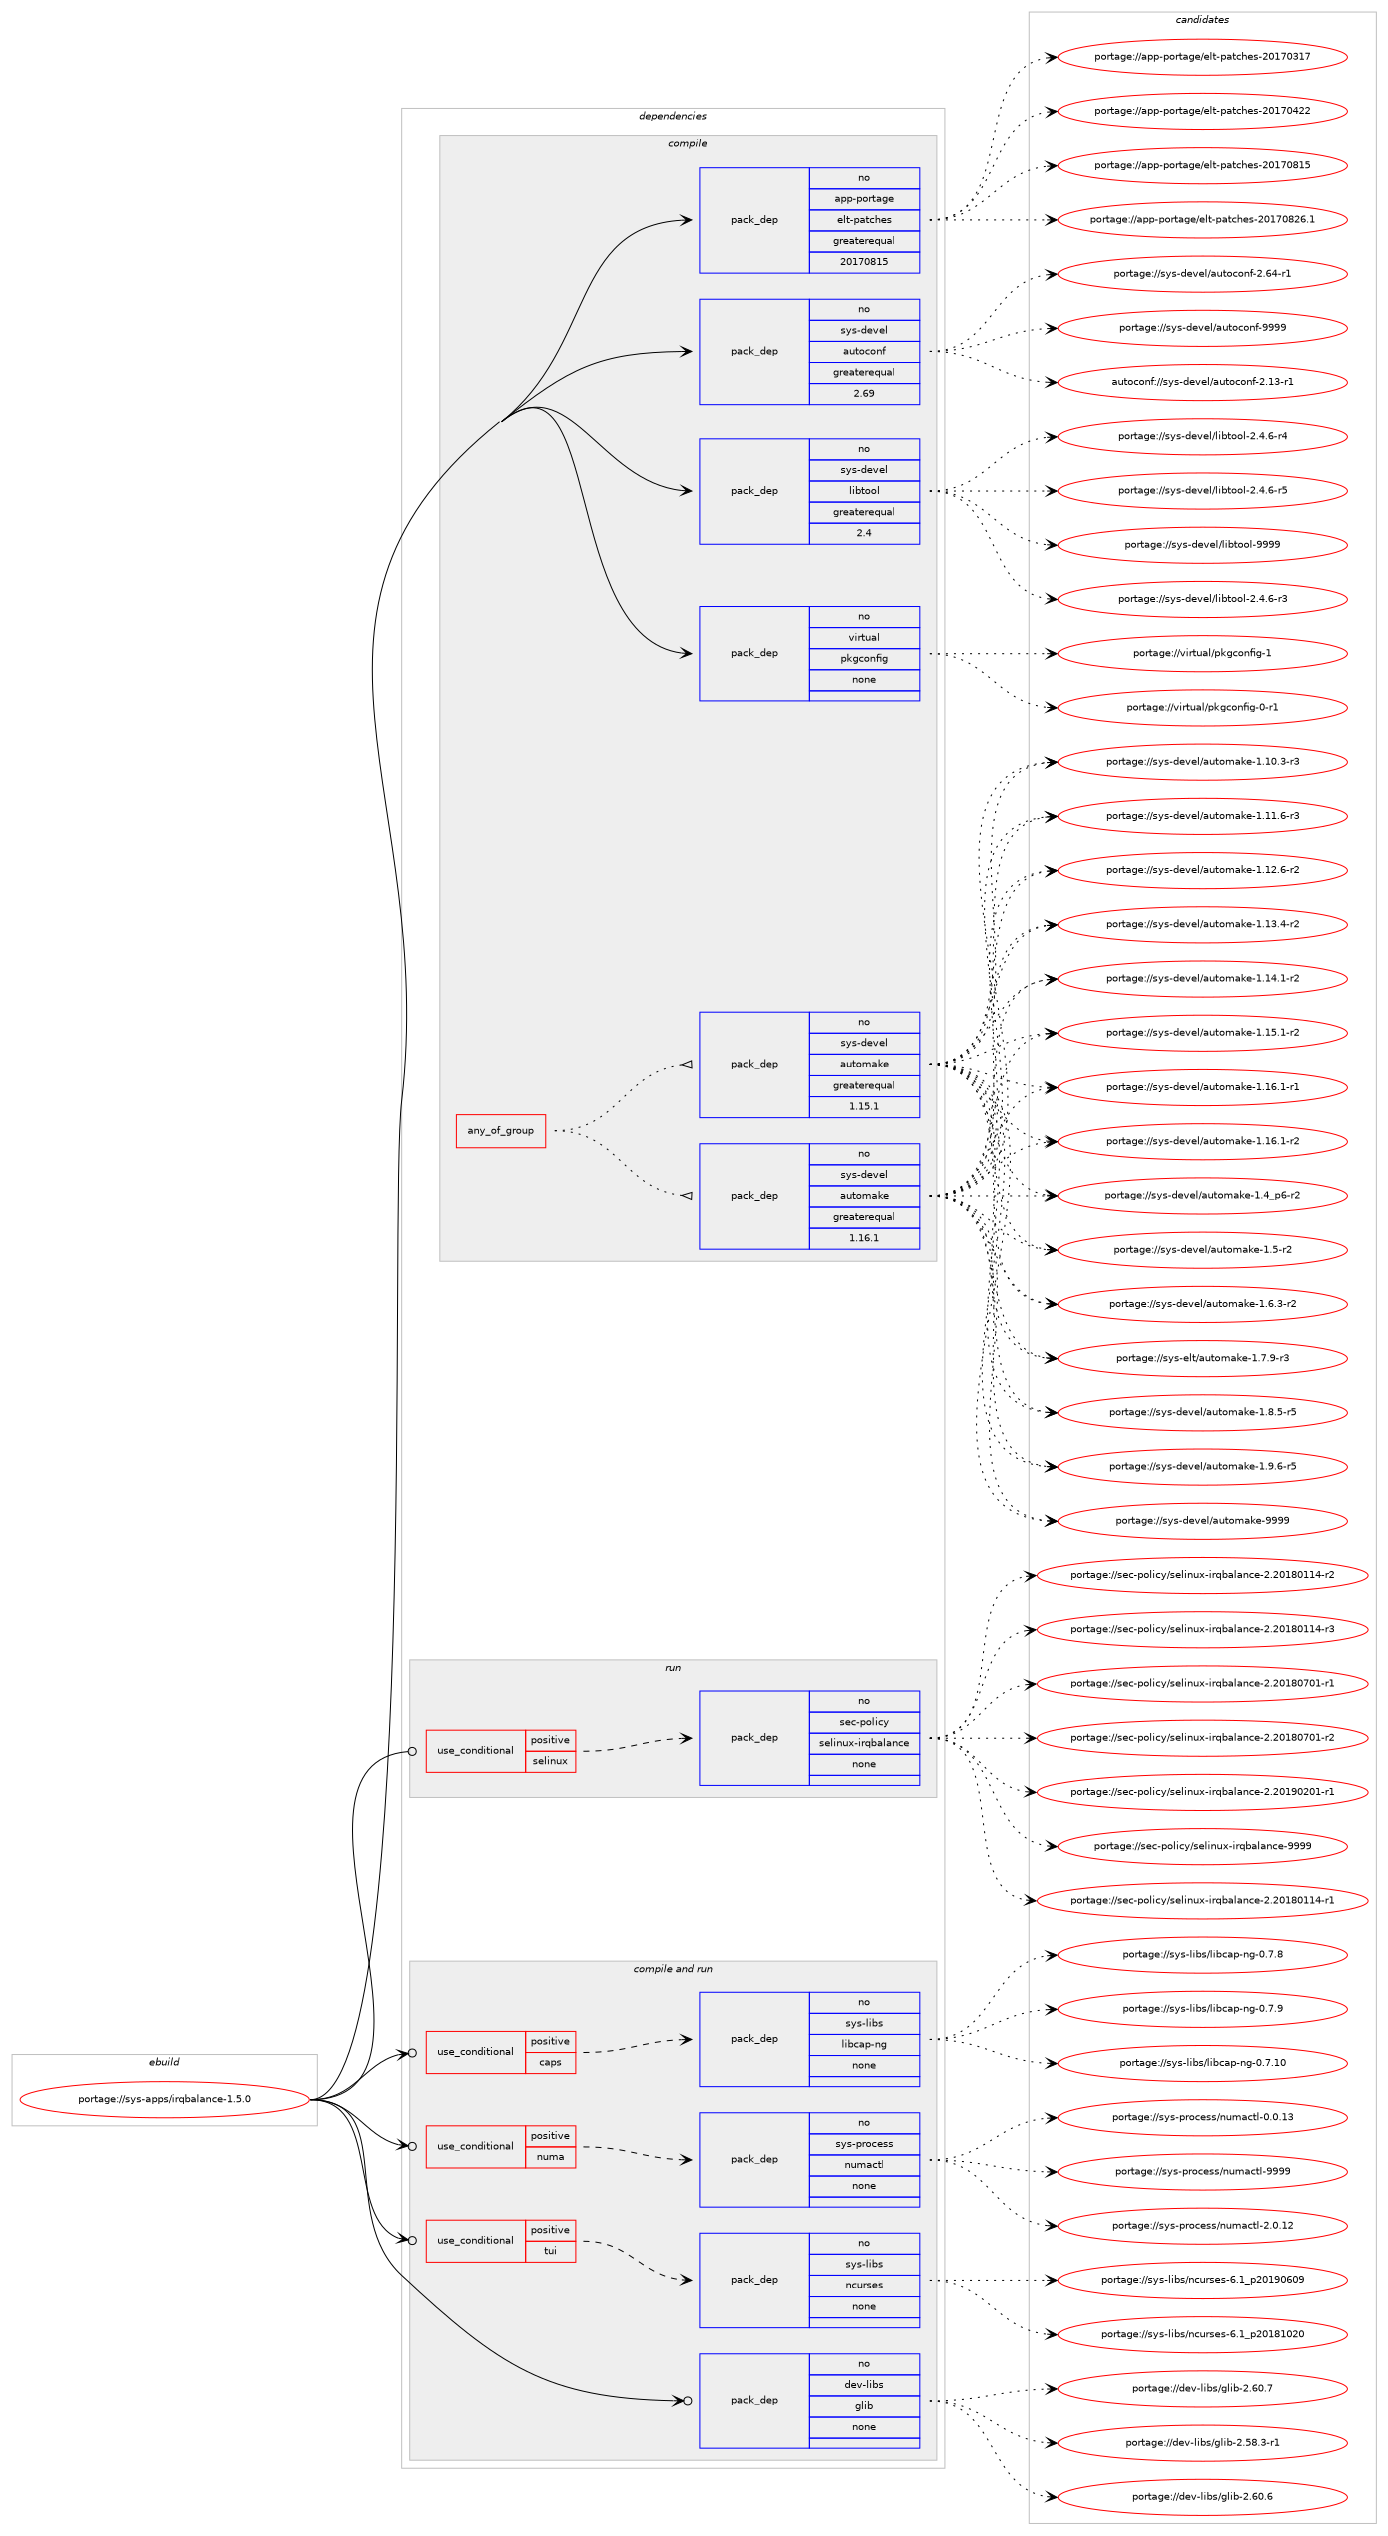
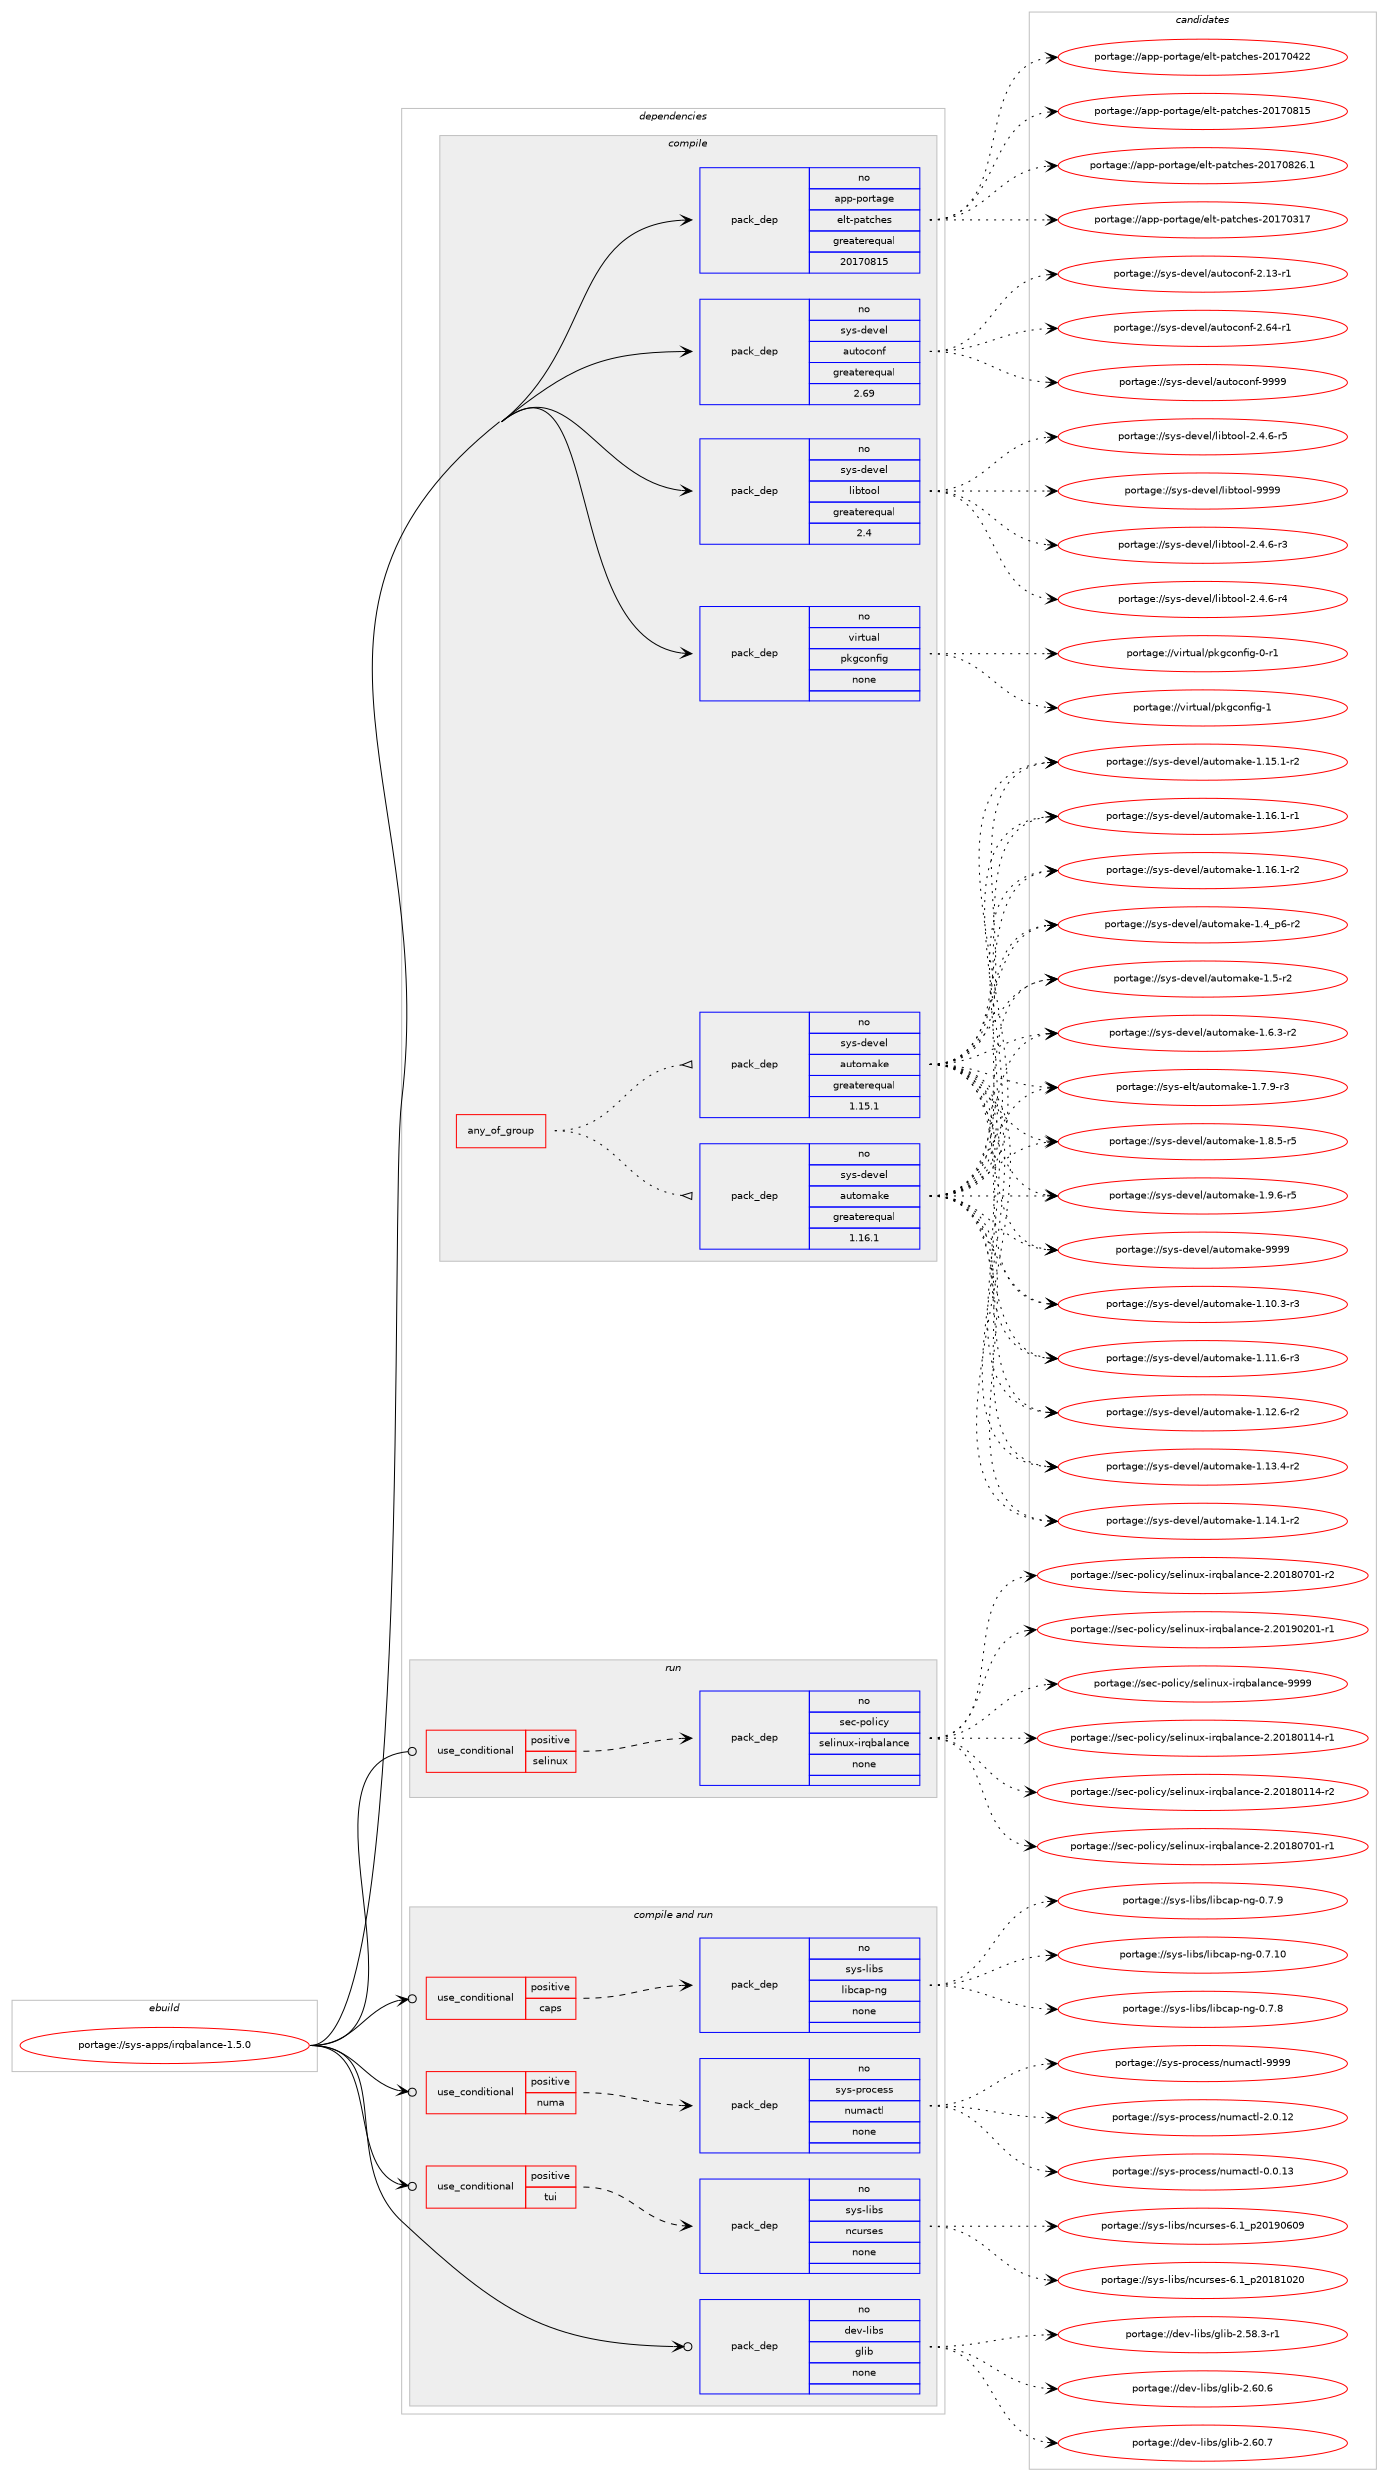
(1203, 383) -> (1203, 274)
(1203, 1630) -> none
